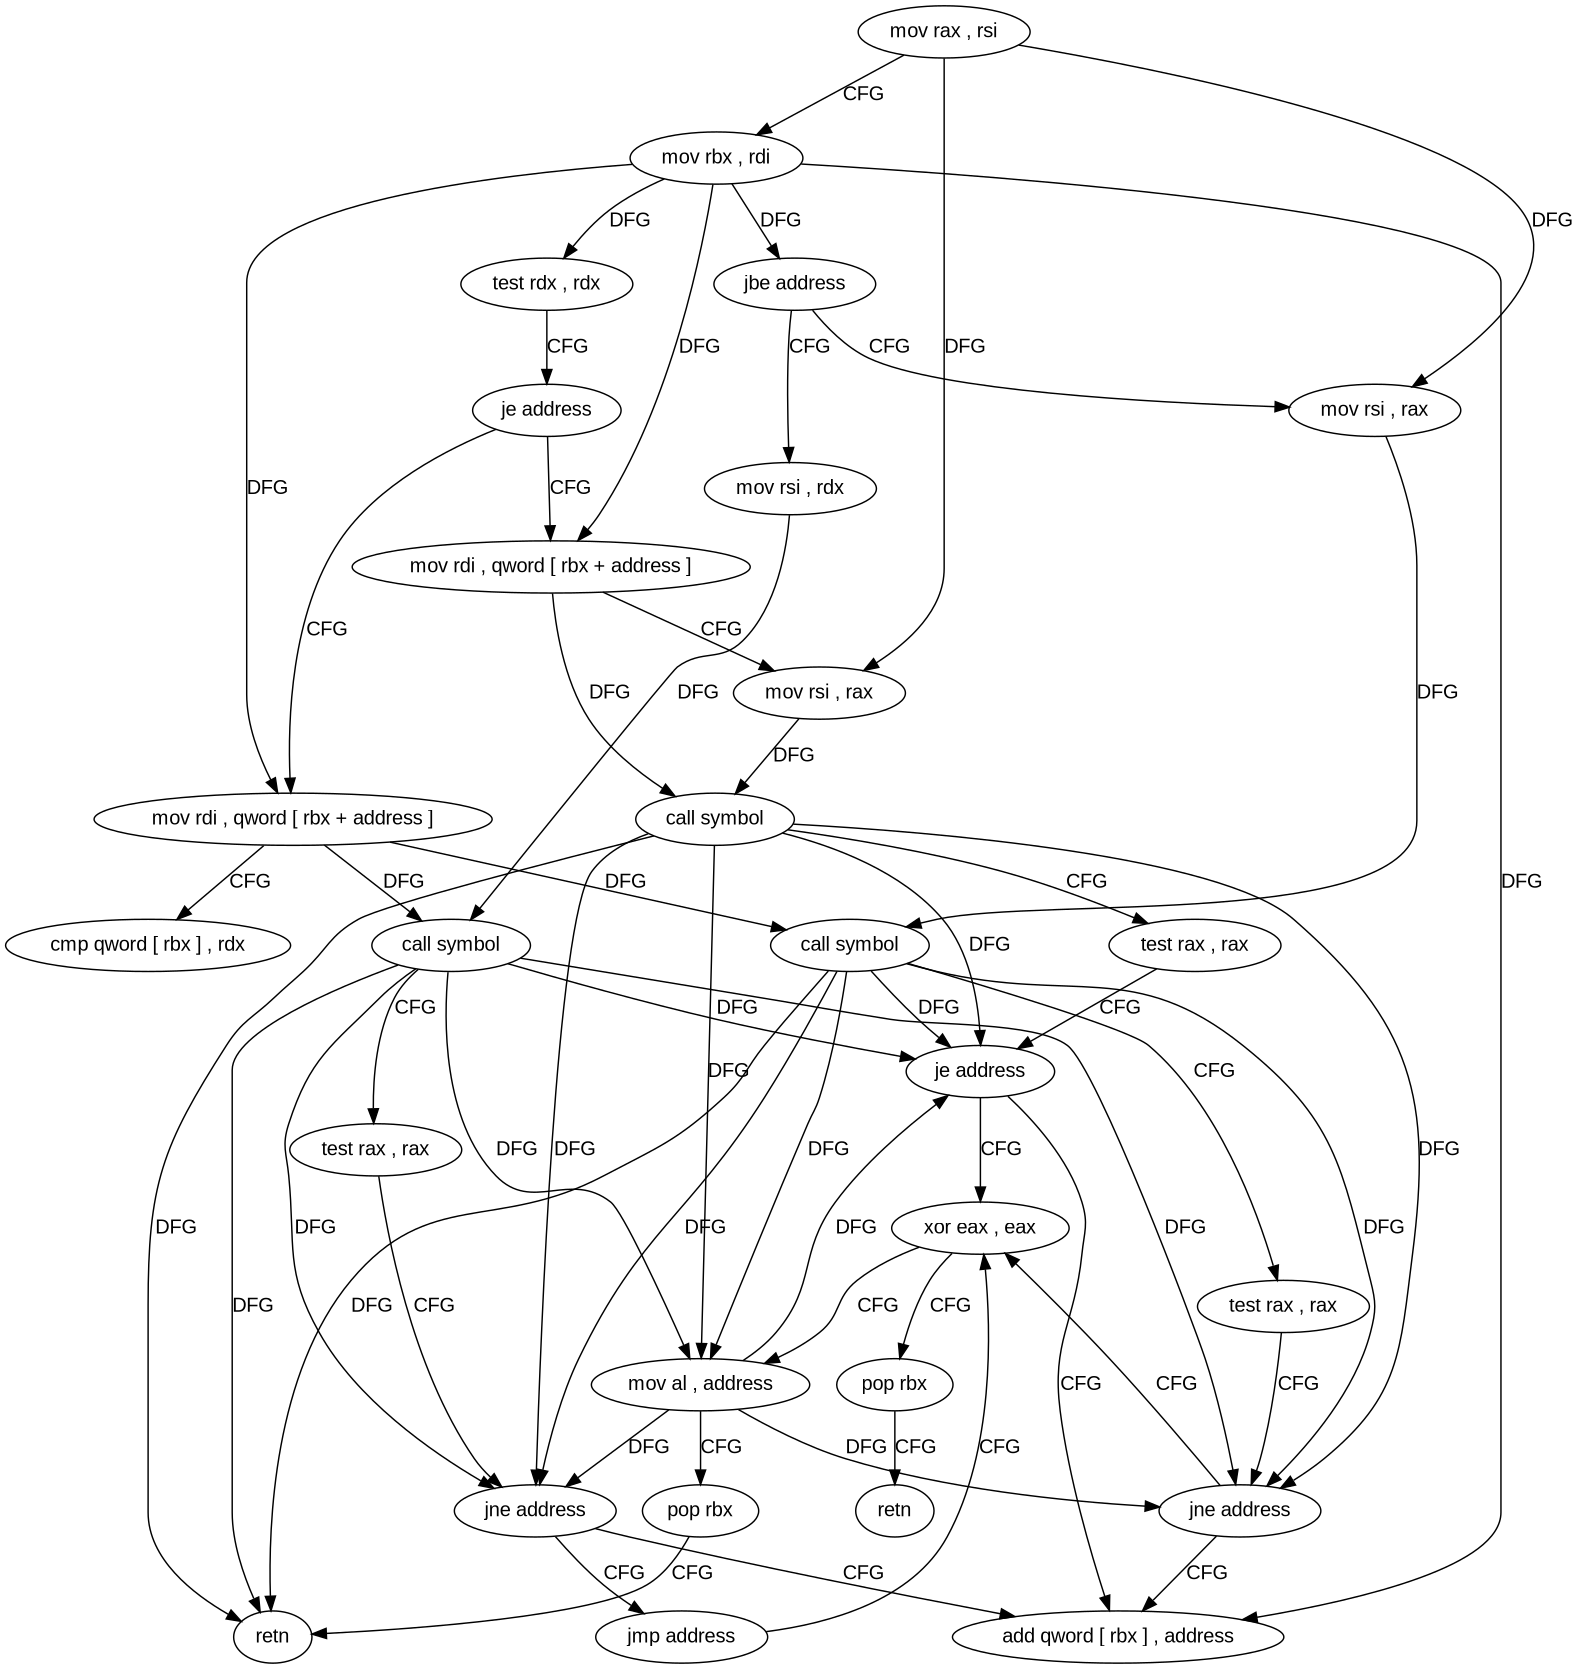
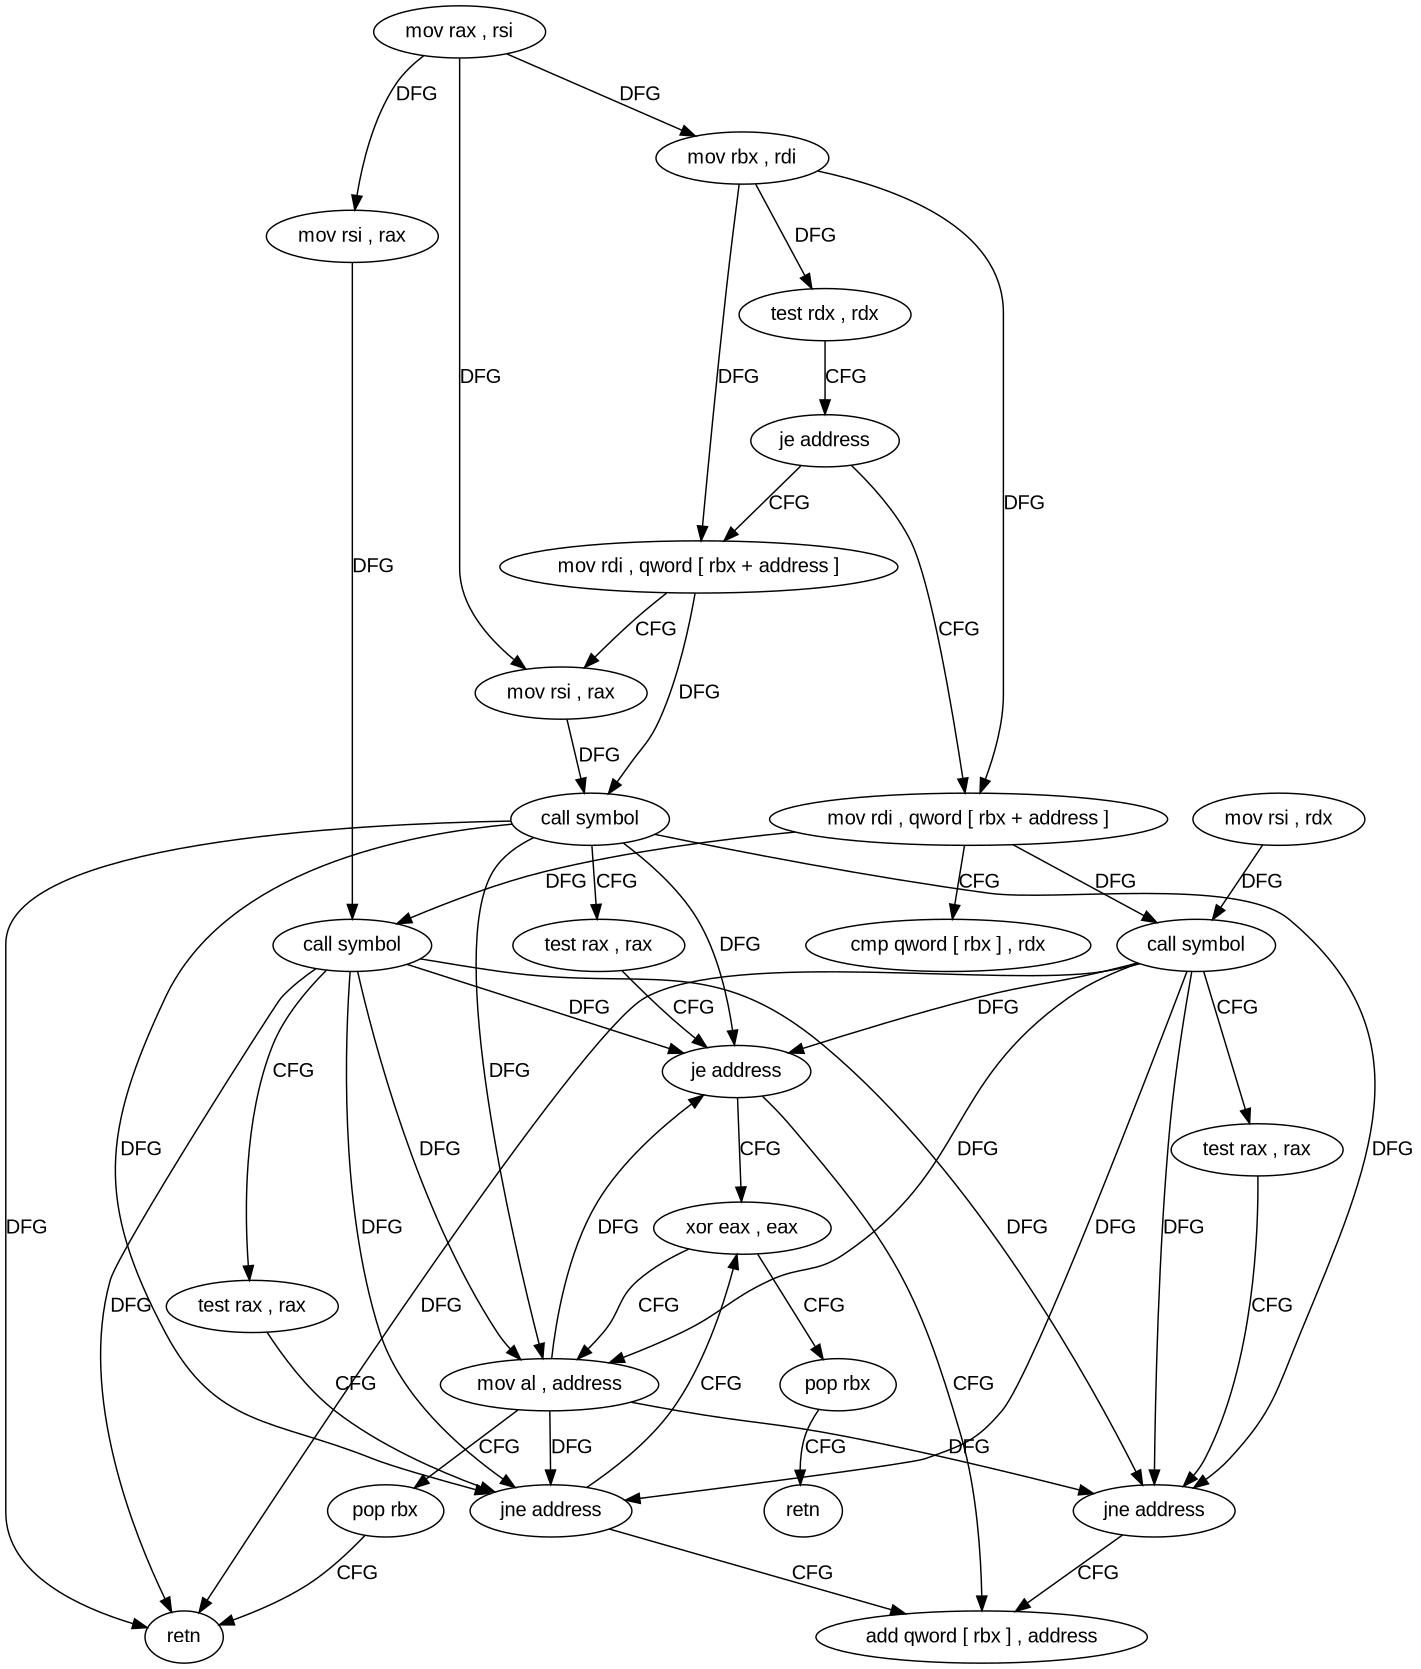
(864, 95) -> (641, 95)
(795, 284) -> none
(1501, 676) -> none
(682, 1637) -> none
